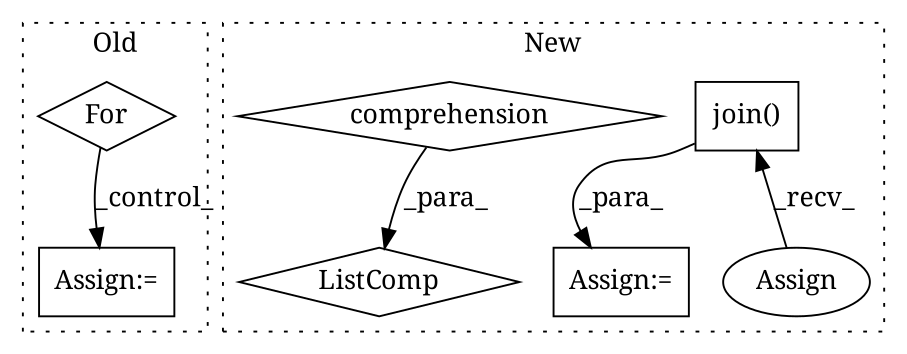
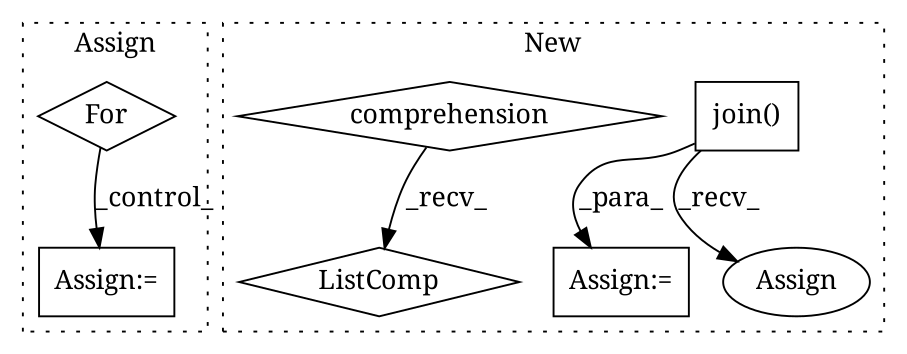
(115, 45) -> (115, 45)
(447, 199) -> (447, 199)
(775, 209) -> (675, 207)
